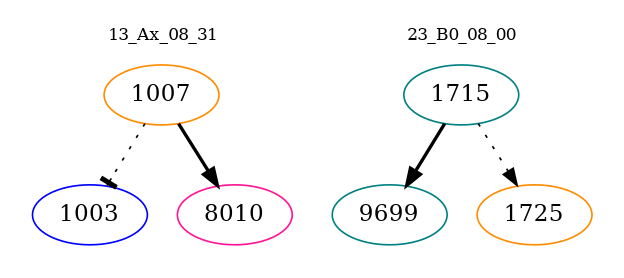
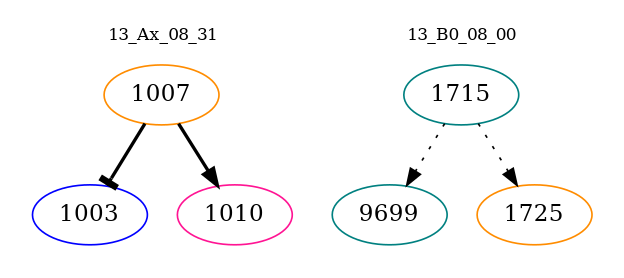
(462, 36) -> (462, 36)
(430, 147) -> (430, 147)
(128, 151) -> (128, 151)
(235, 215) -> (235, 215)
